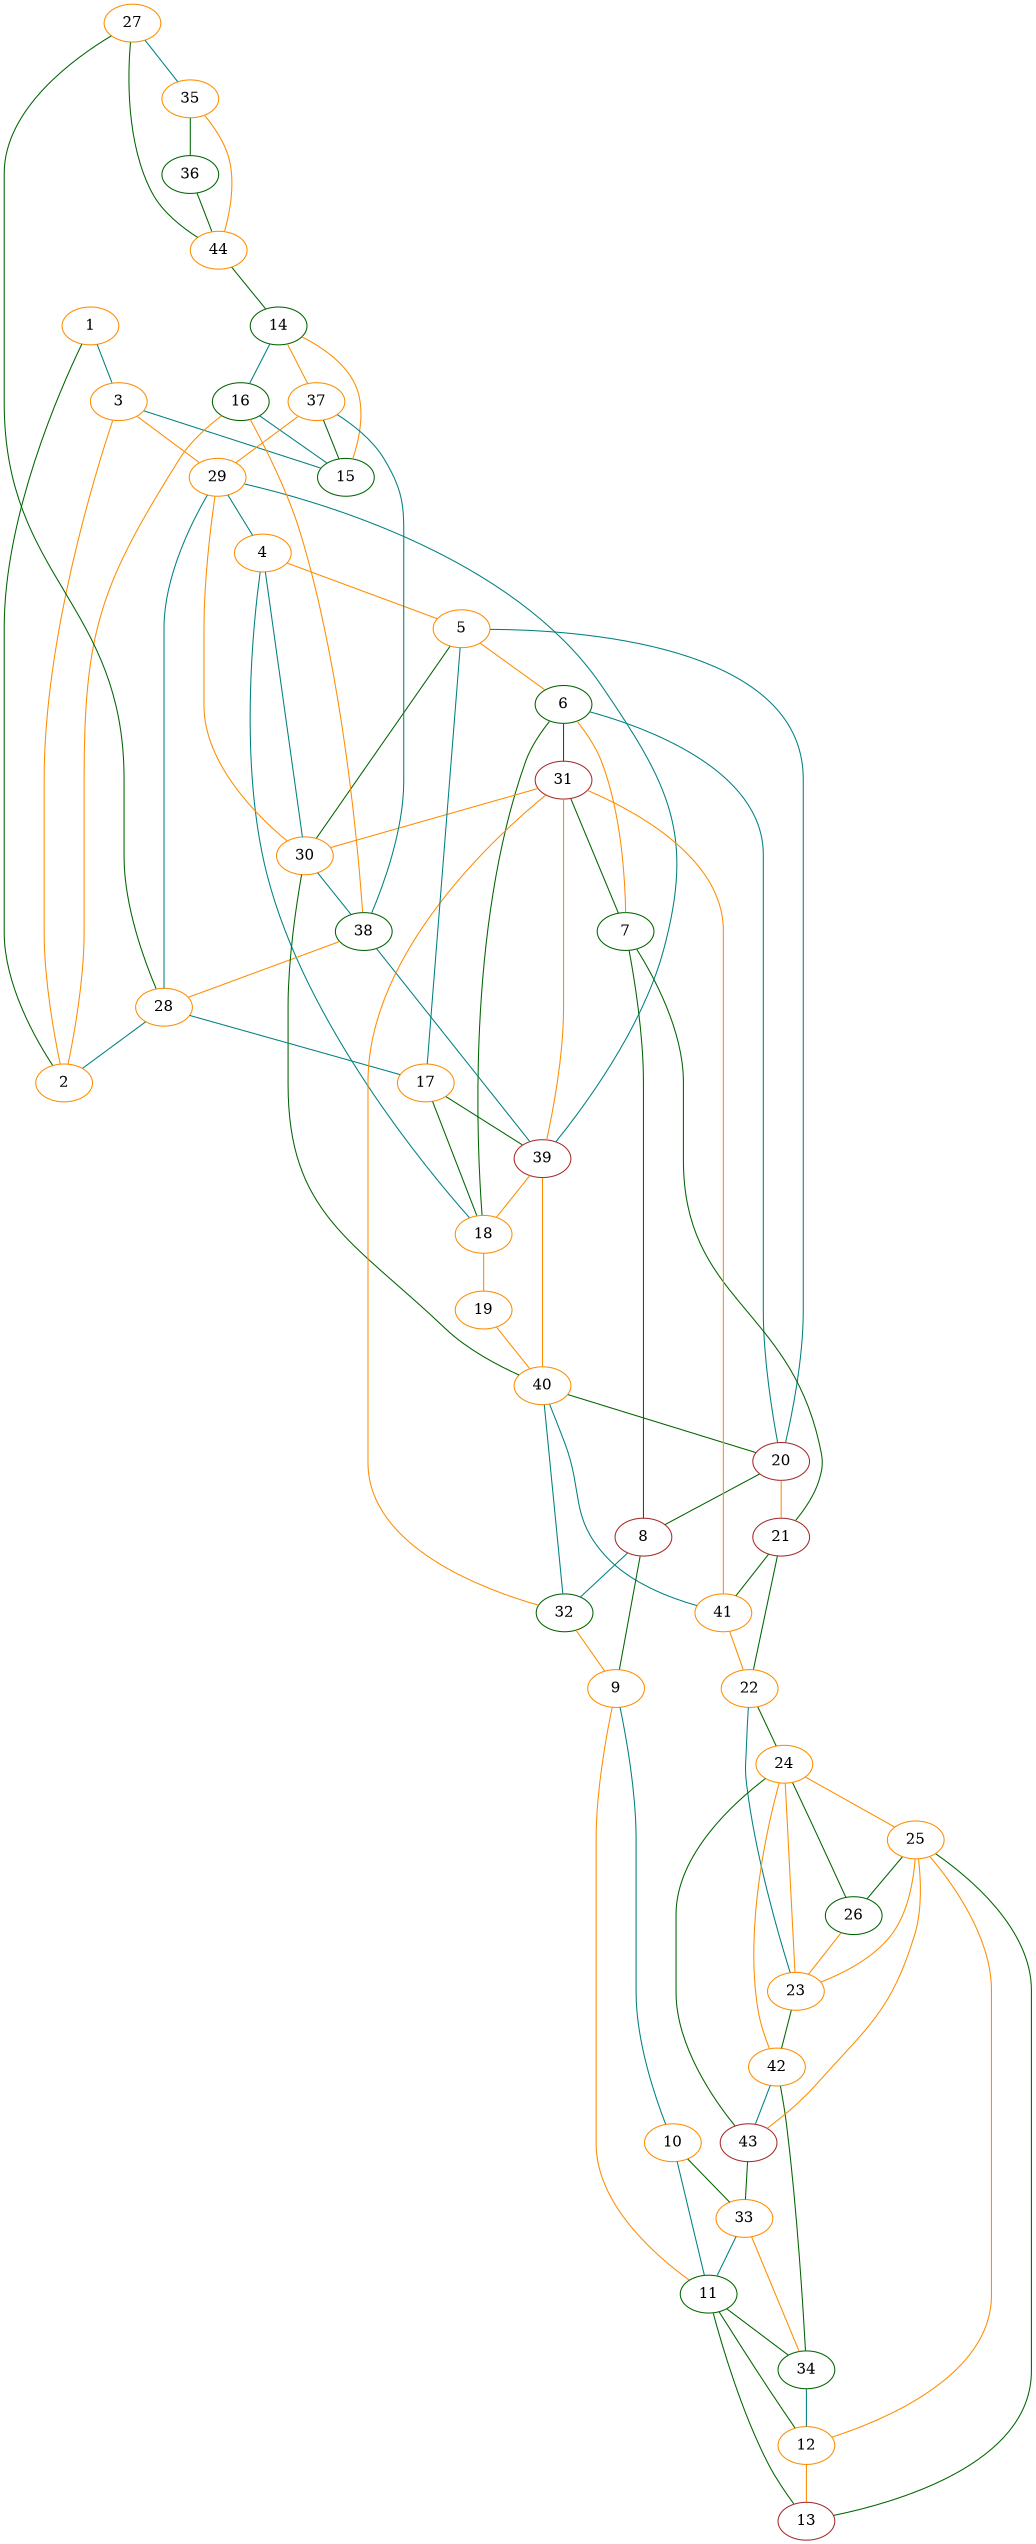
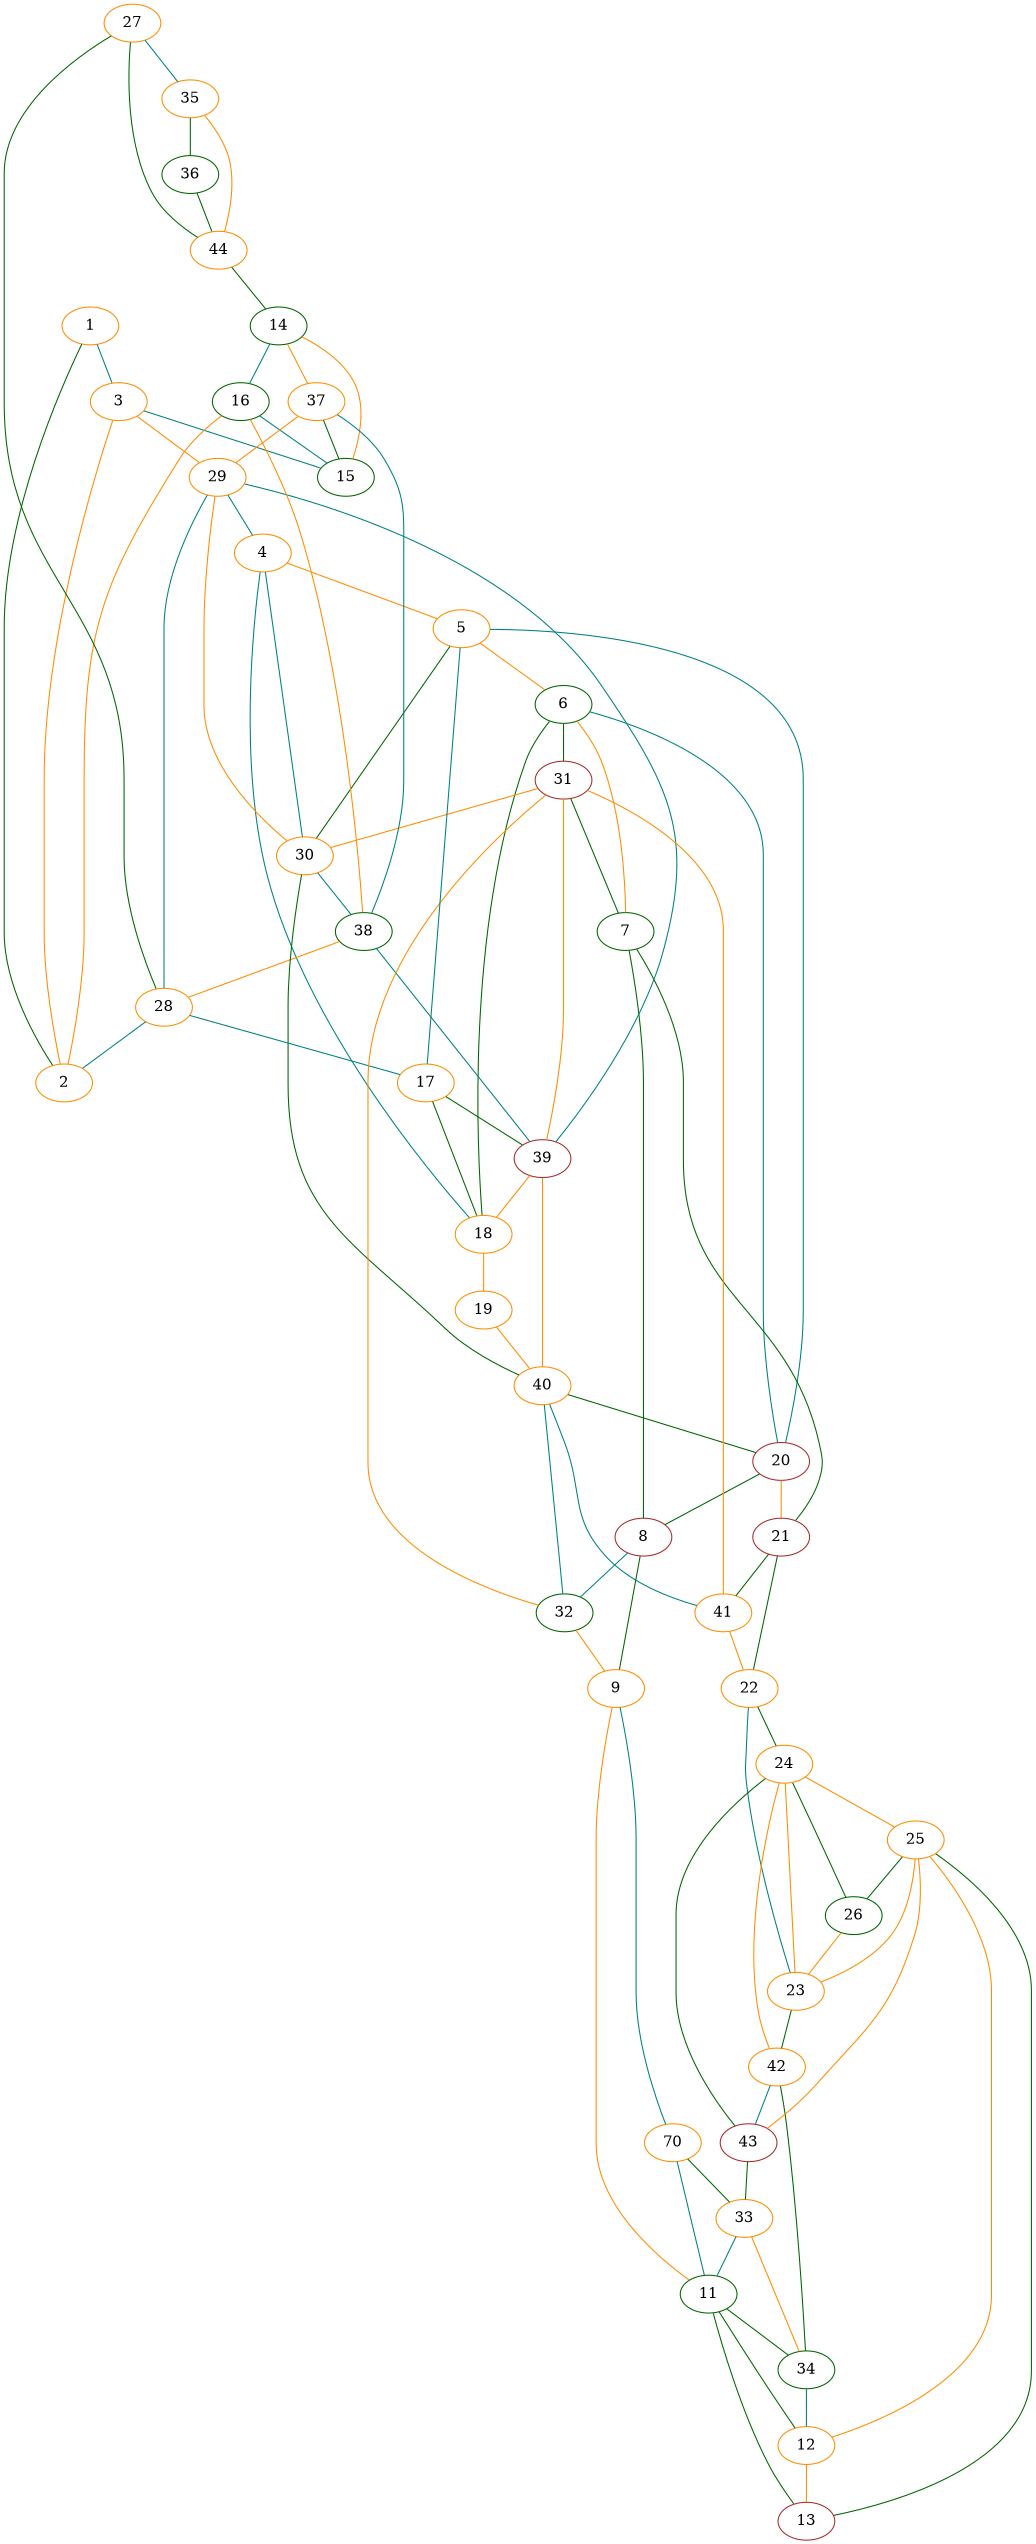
(673, 2143) -> (673, 2143)
